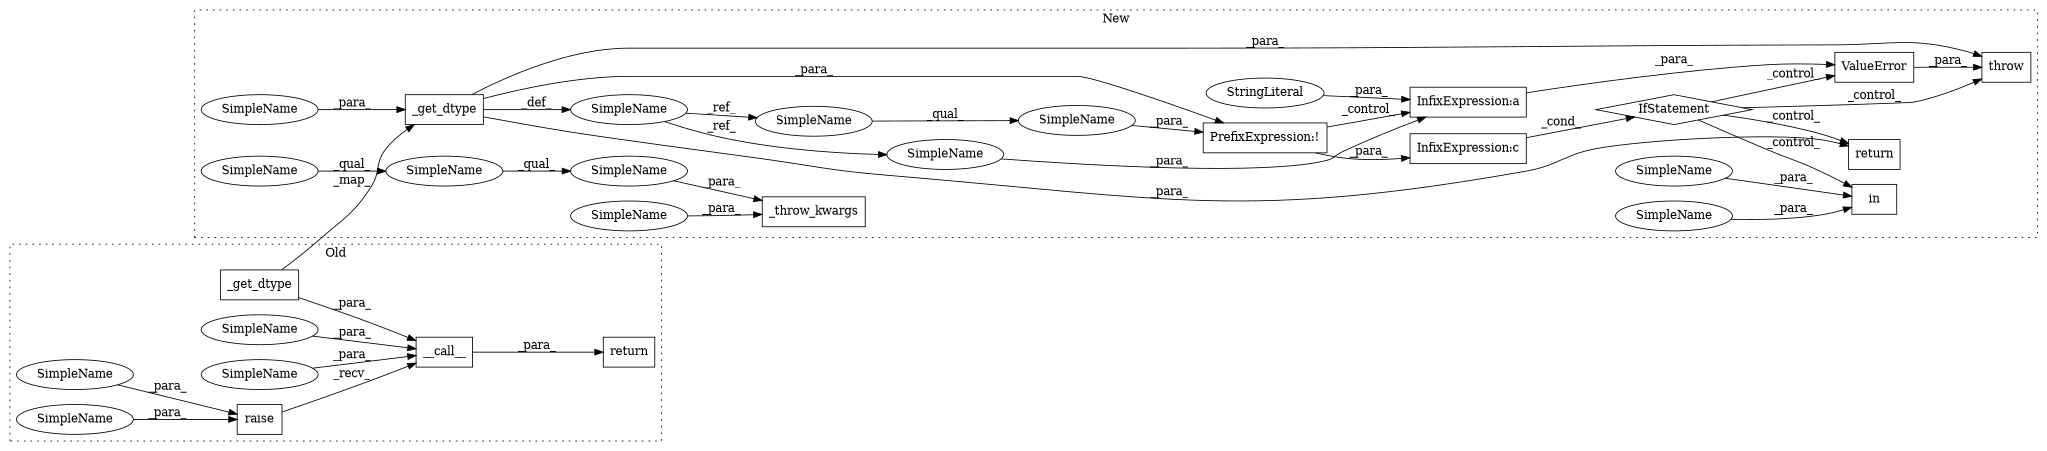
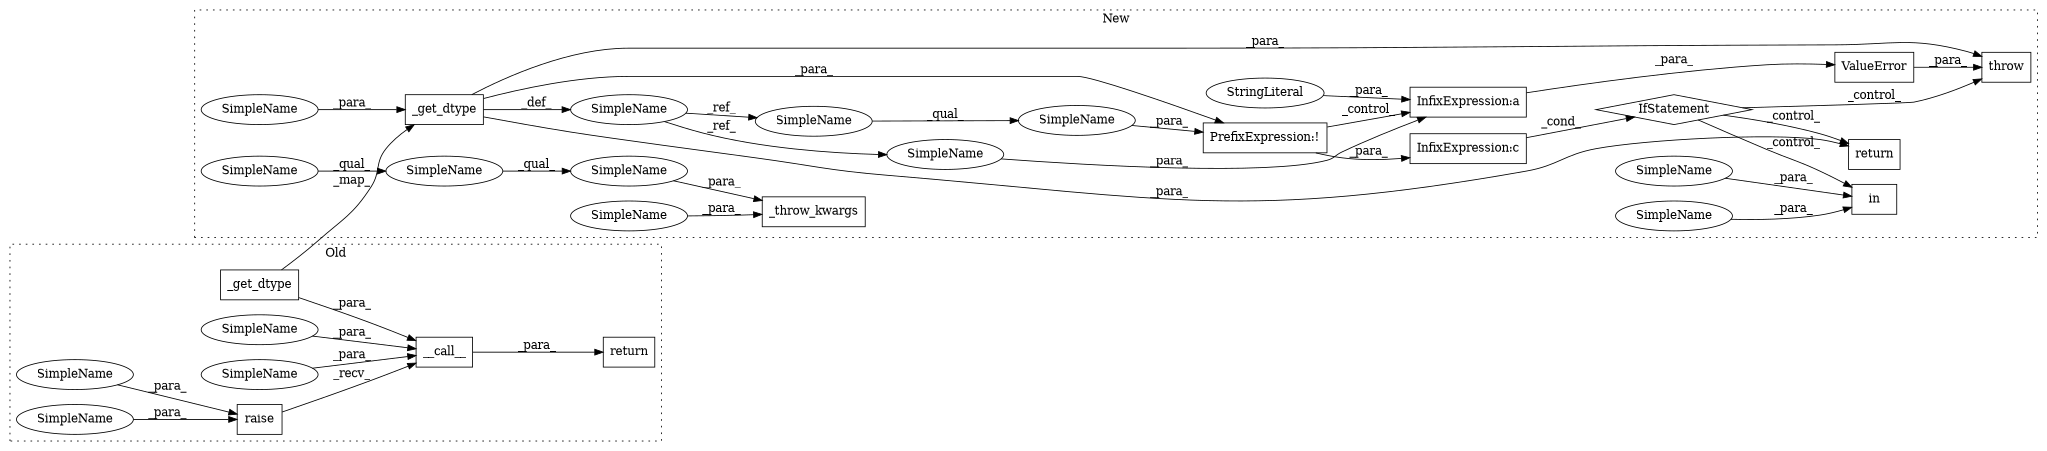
(1769, 90) -> none
